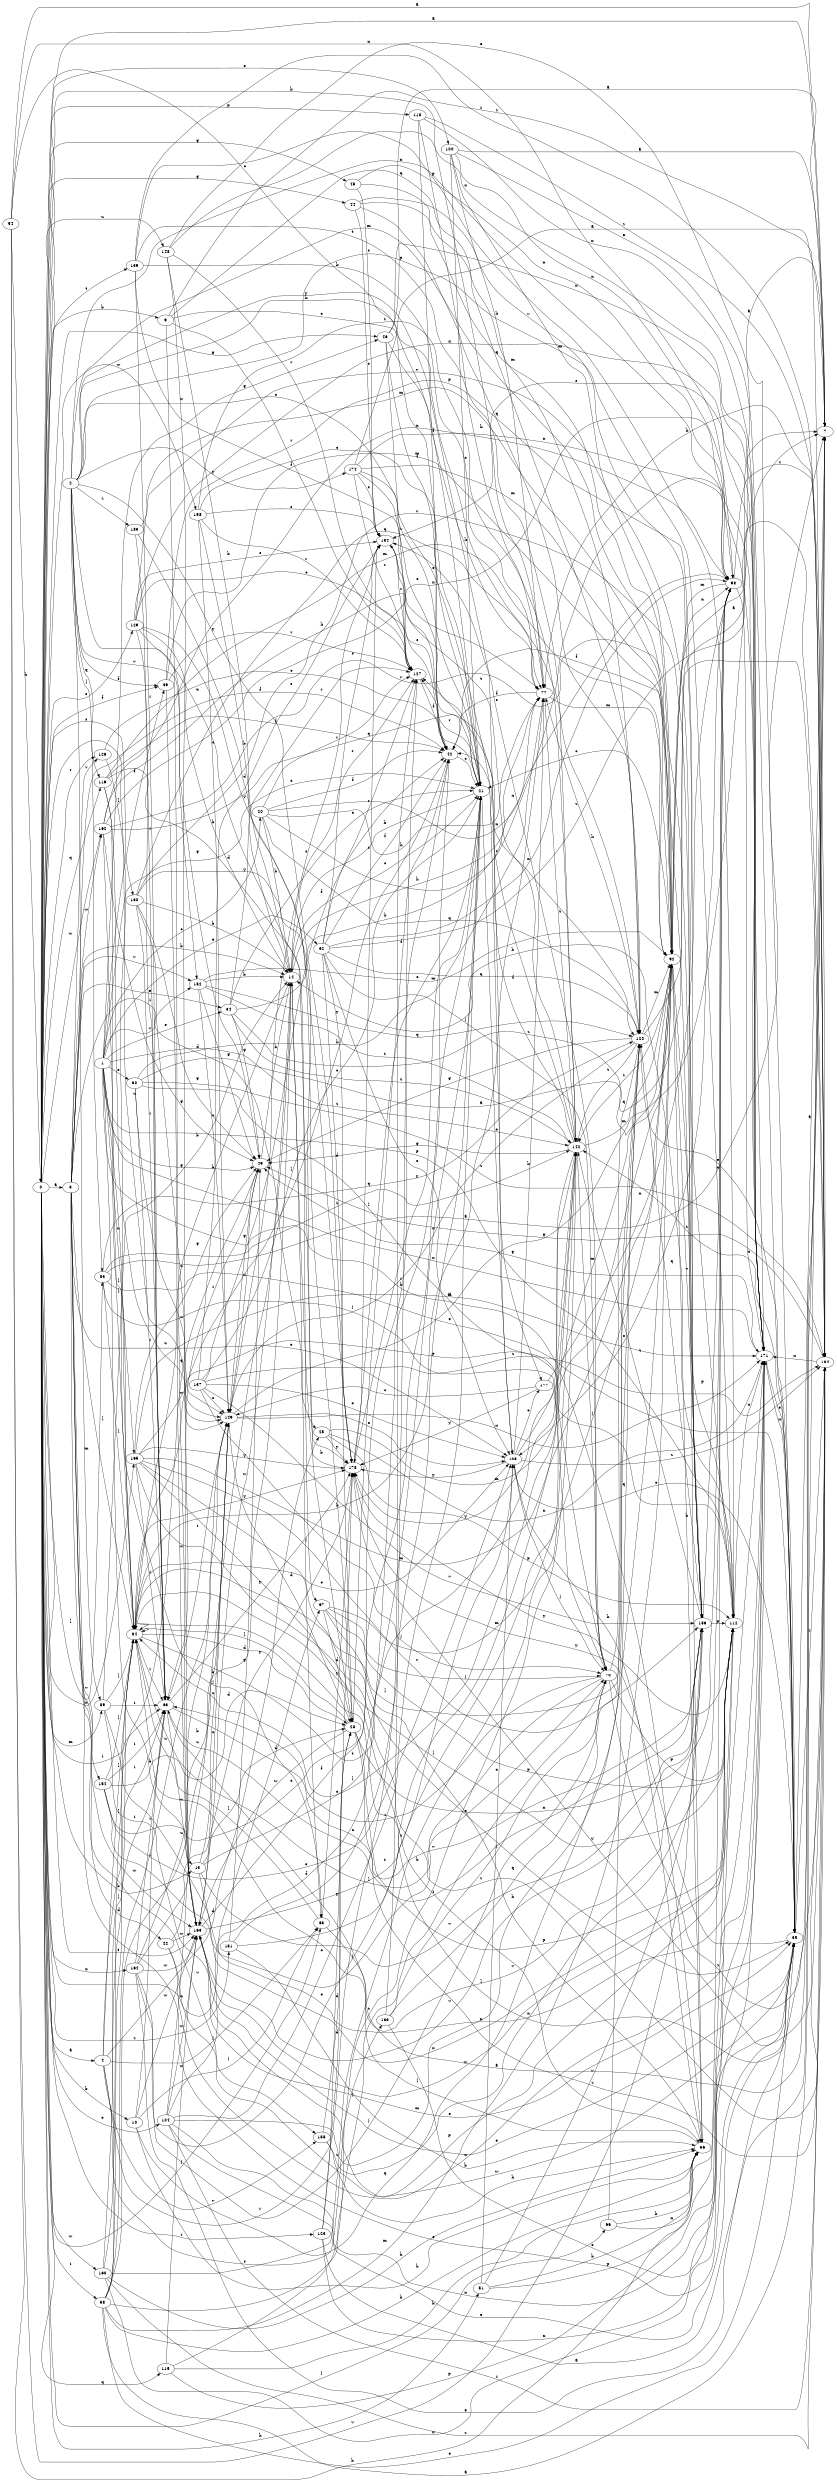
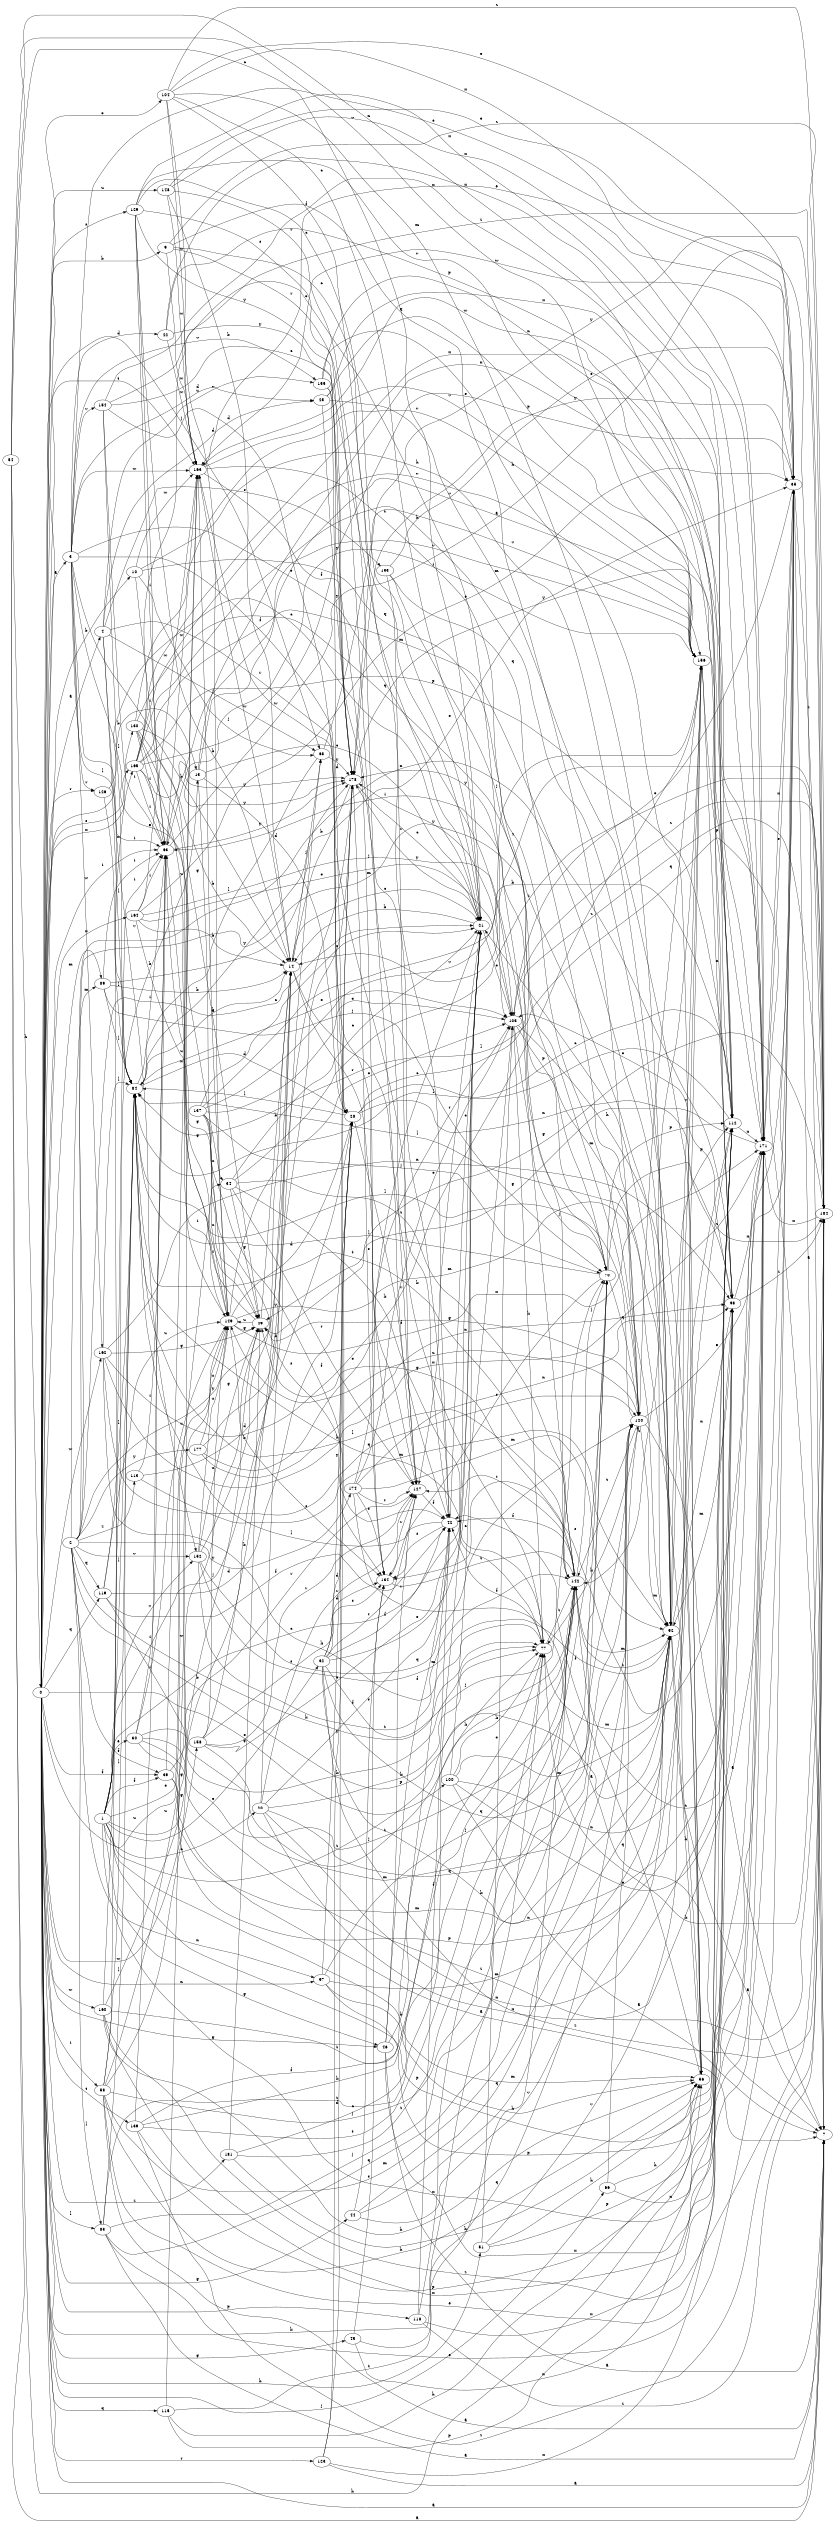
(135, 530) -> (135, 1476)
none -> (337, 570)
(527, 1423) -> (383, 1257)
